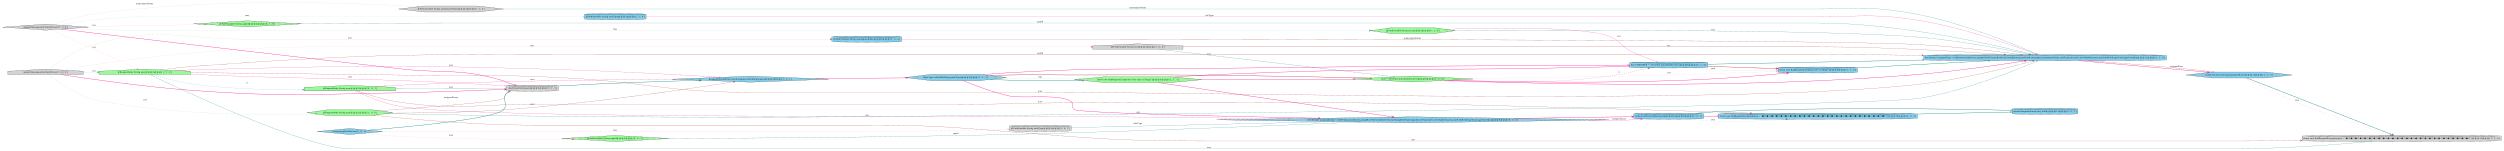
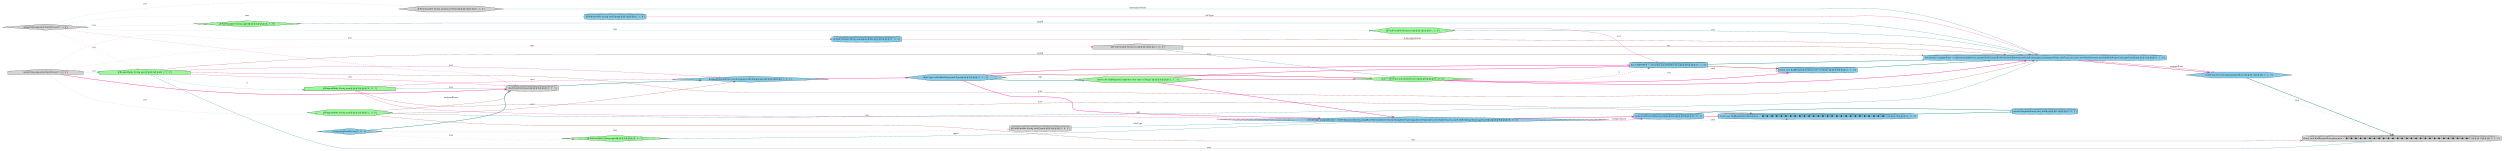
(145, 4) -> (145, 4)
(288, 56) -> (288, 56)
